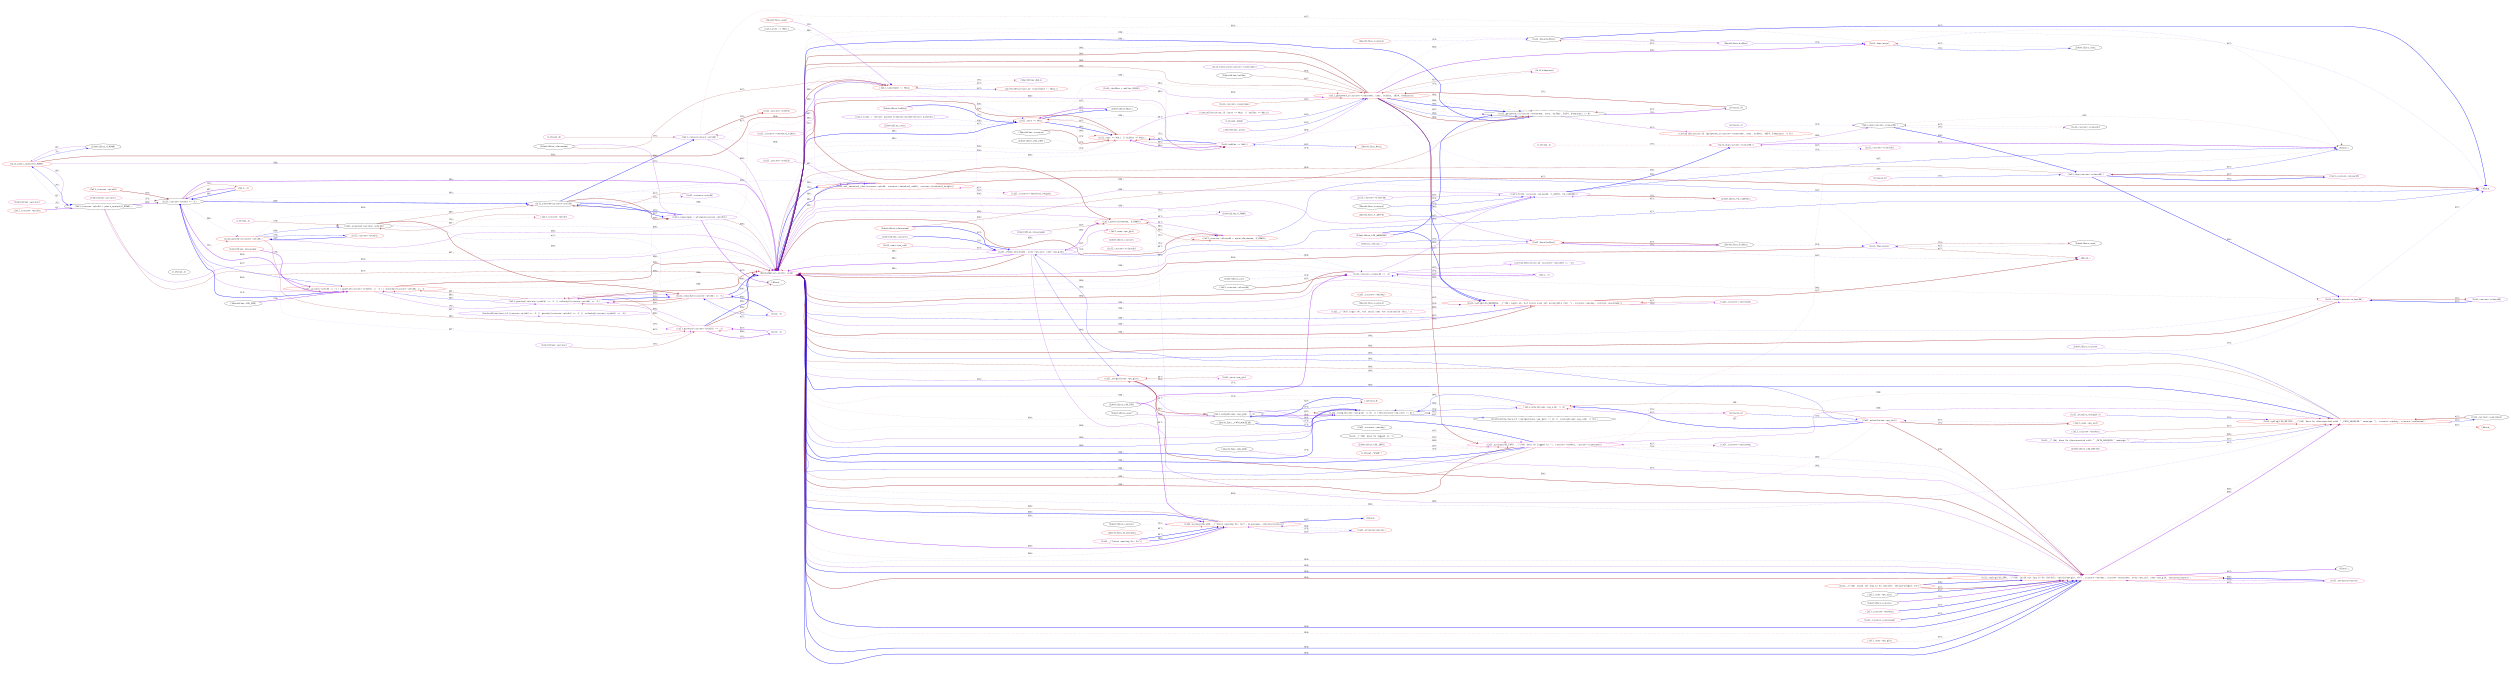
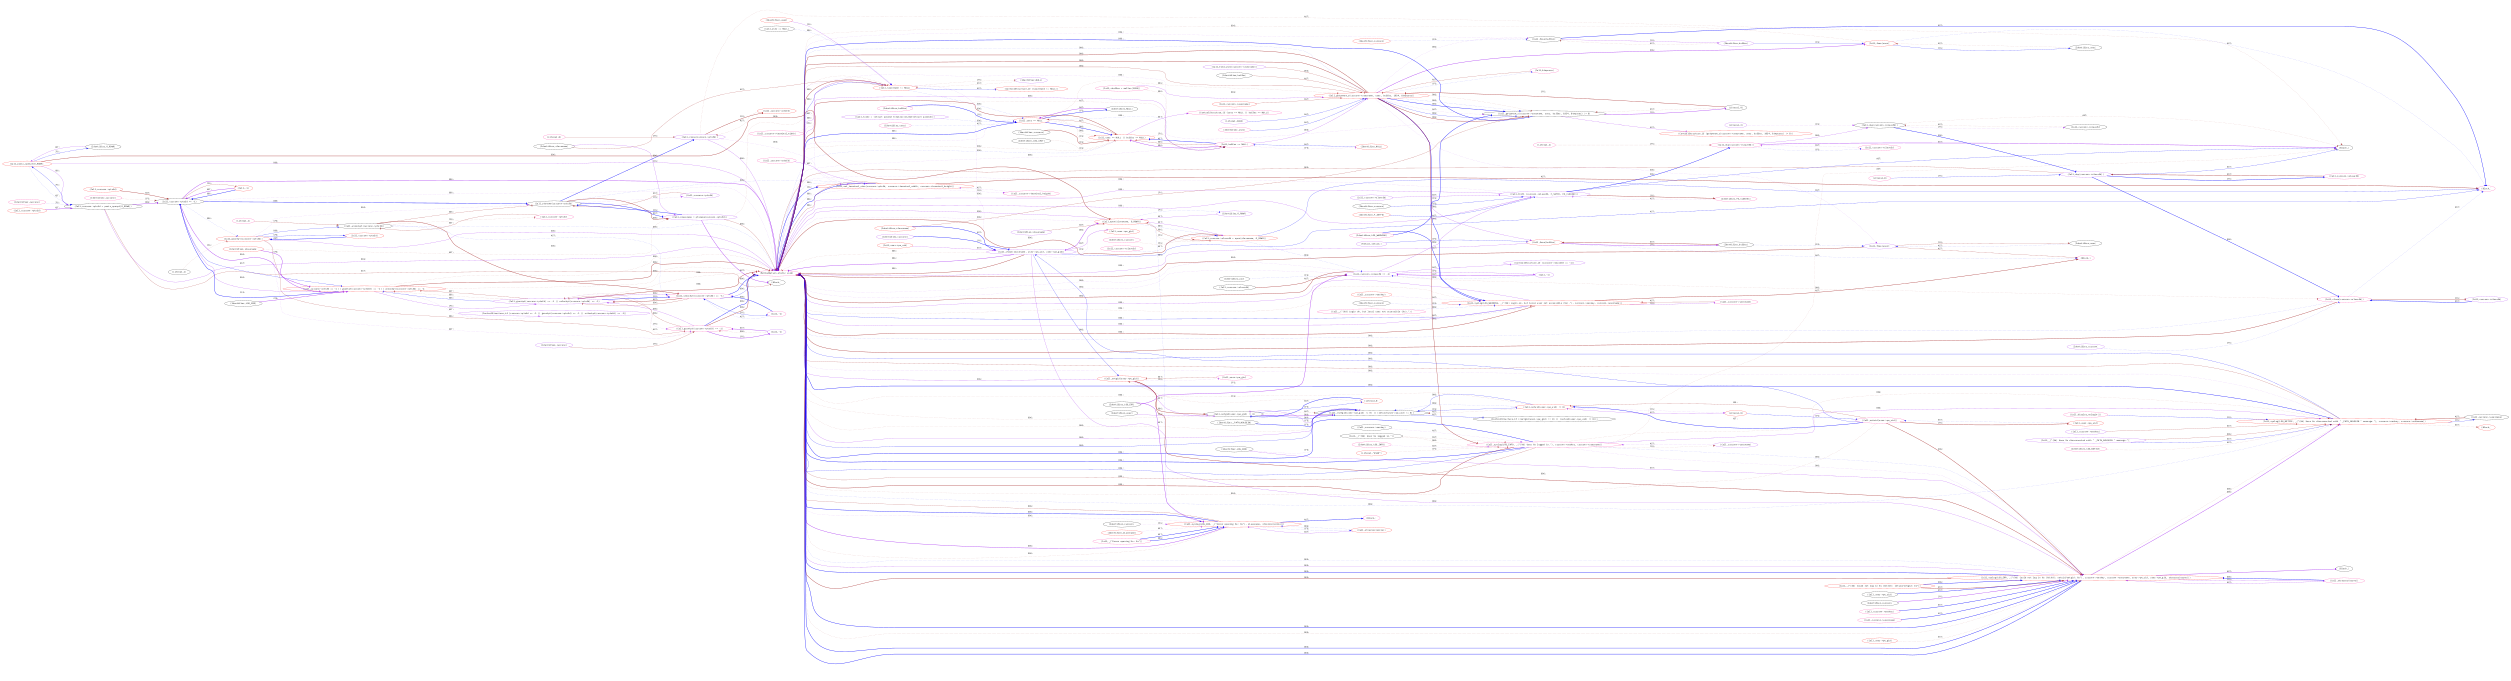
(694, 205) -> none
